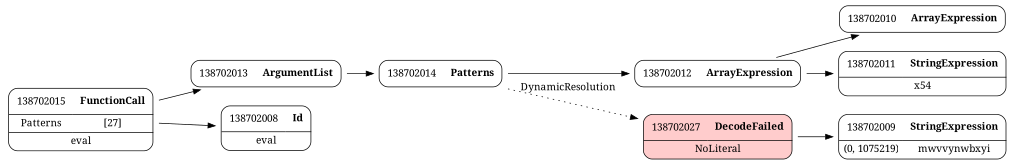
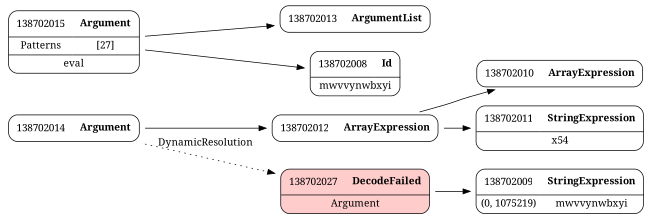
(472, 73) -> (106, 127)
(356, 74) -> none
(113, 101) -> (106, 23)
(266, 140) -> (355, 86)
(718, 149) -> (355, 204)
